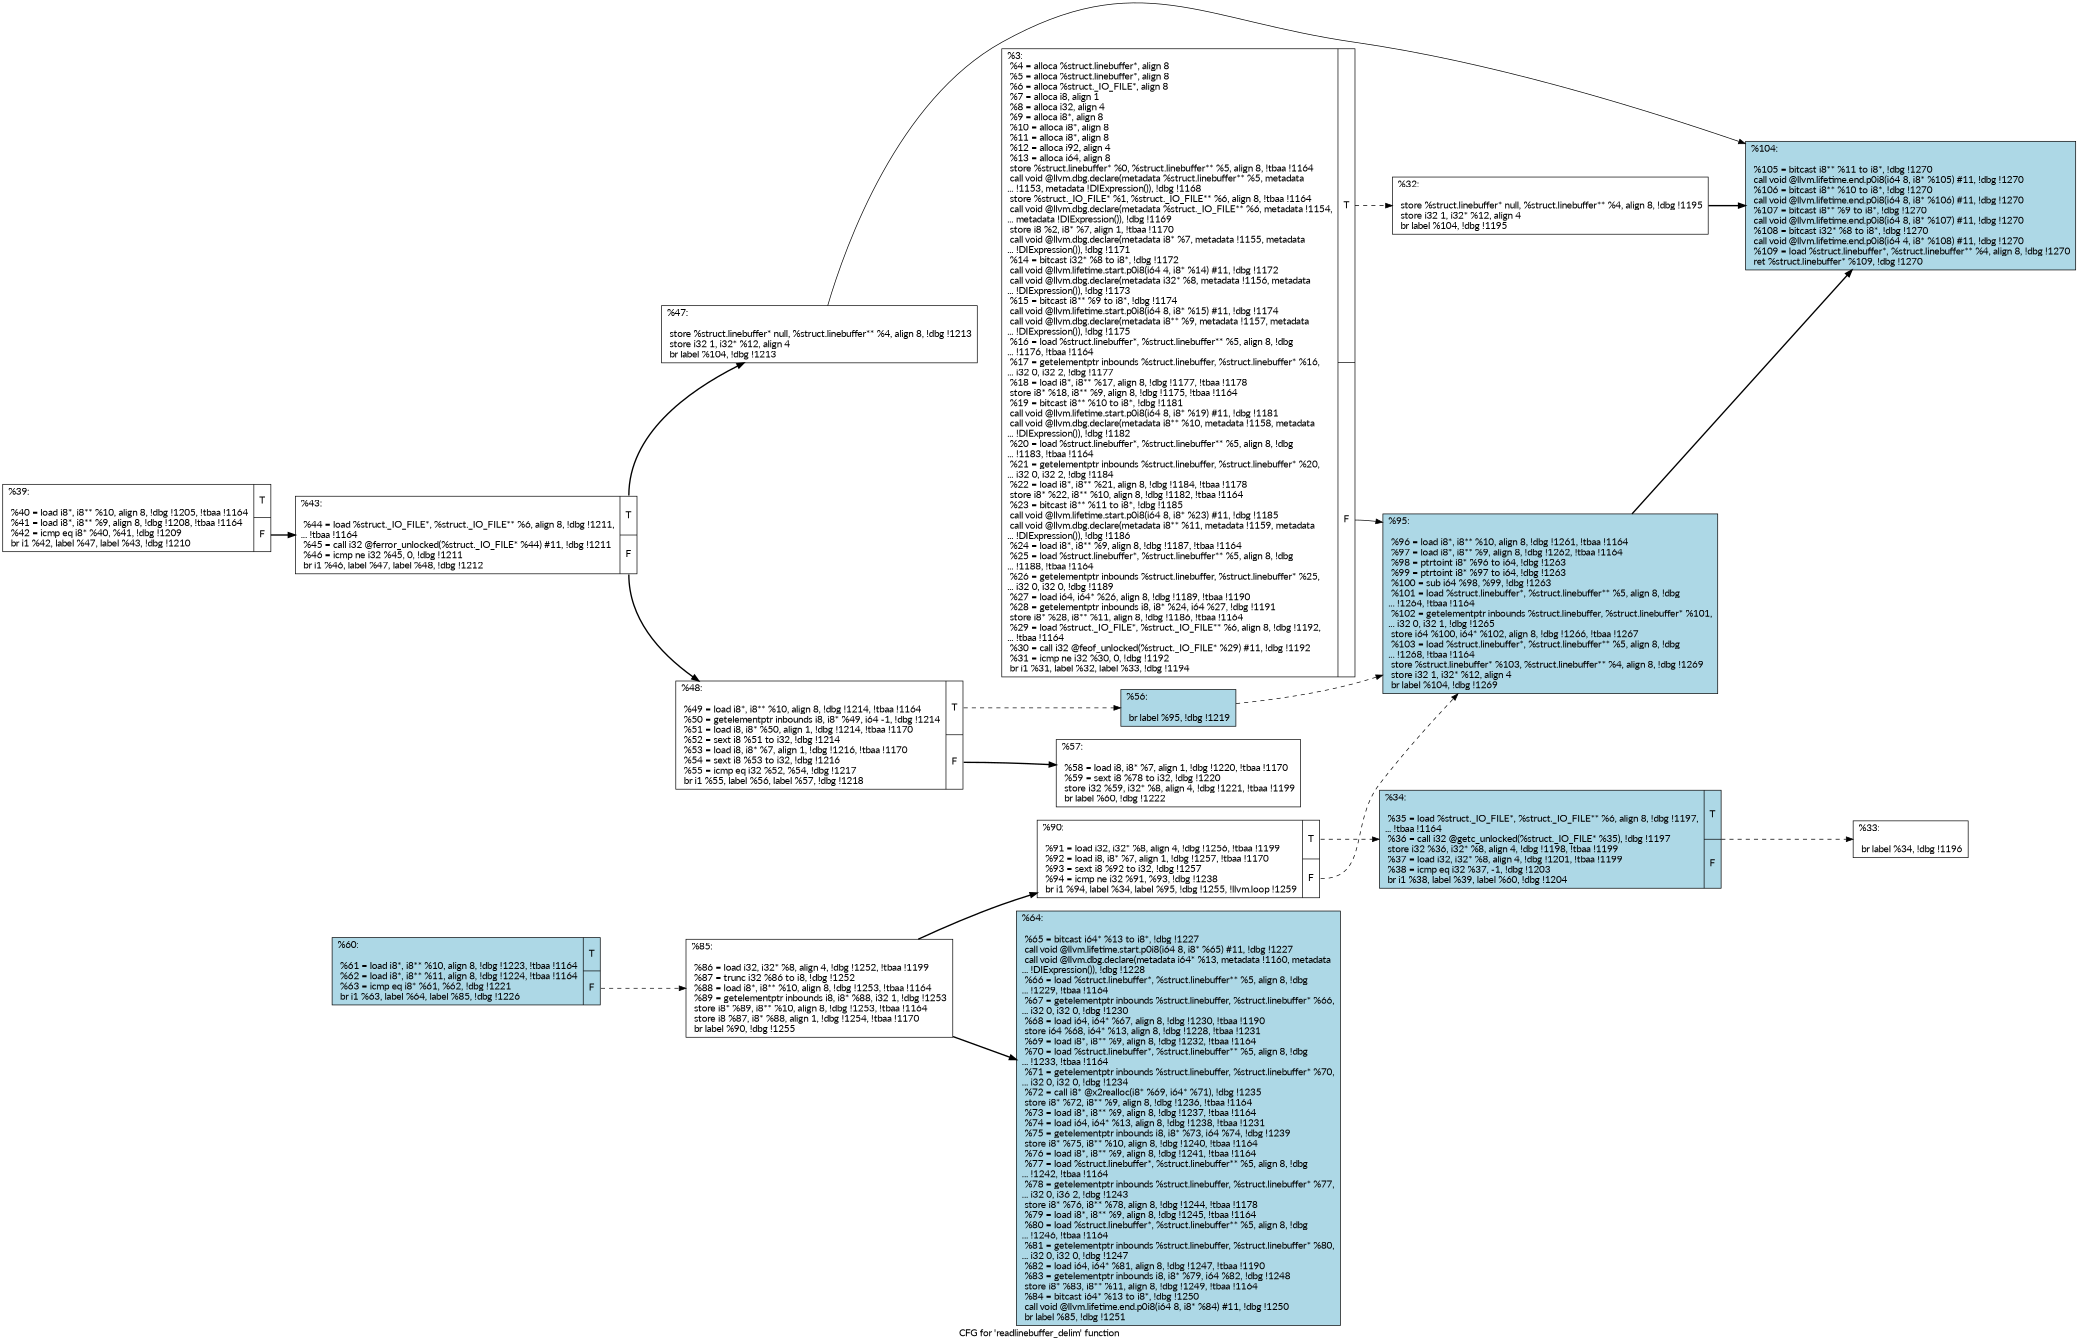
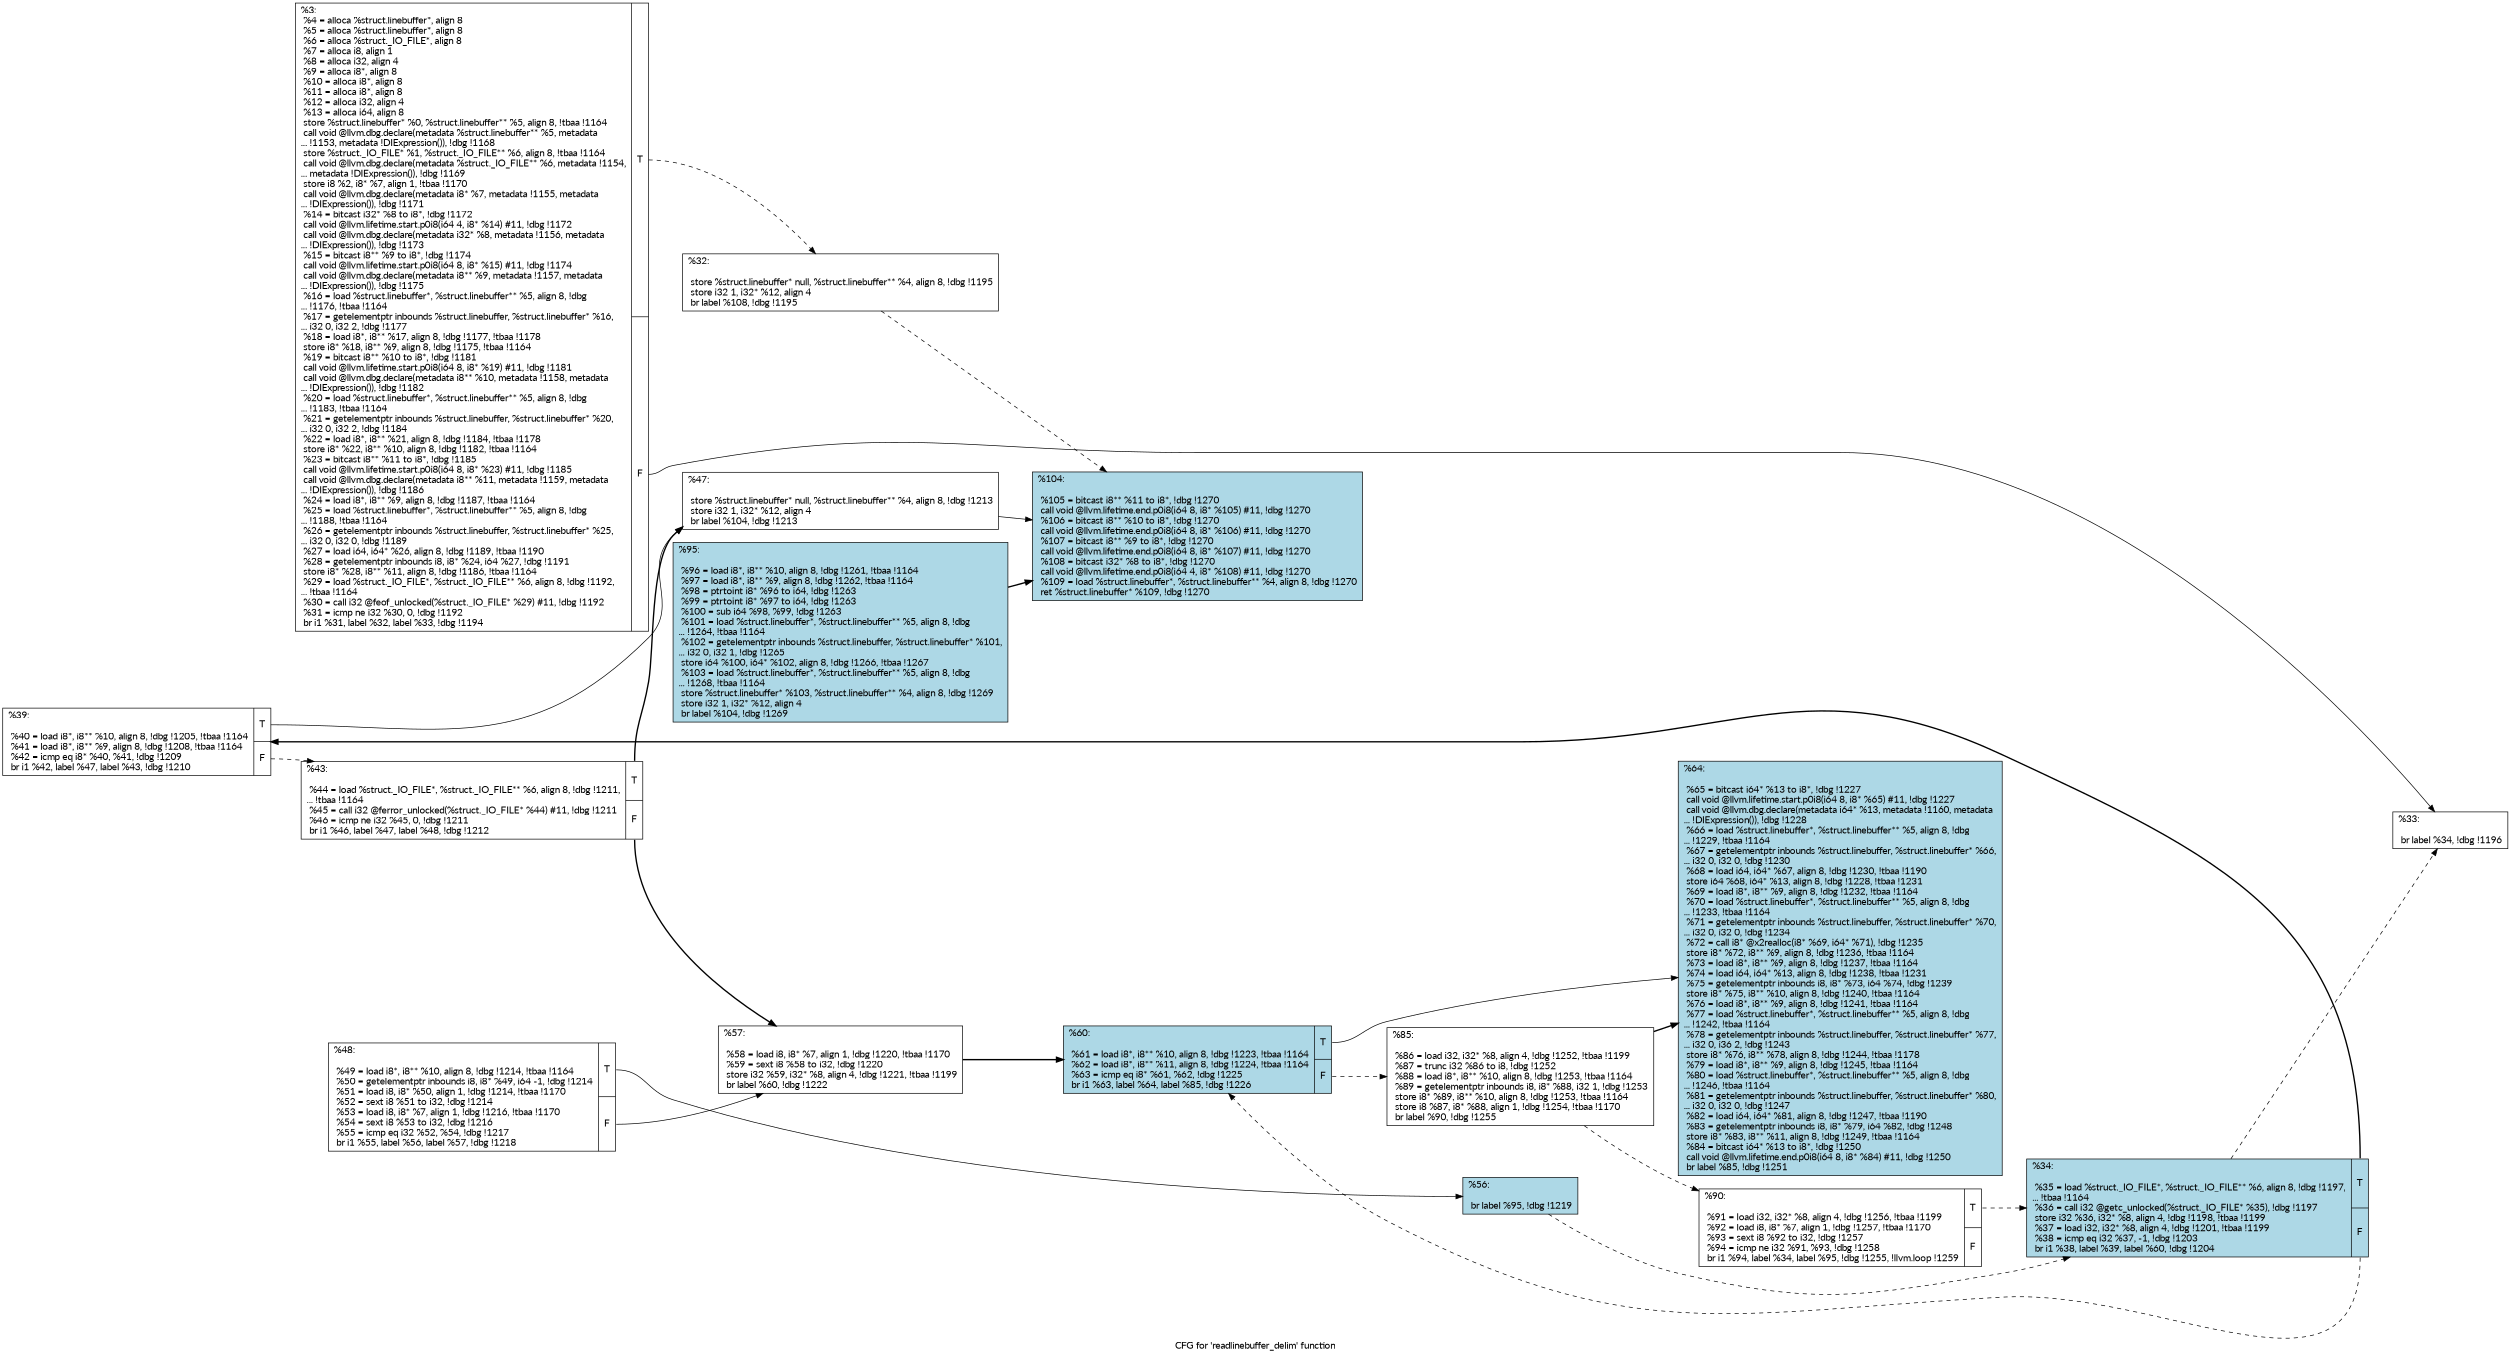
(1059, 148) -> (353, 102)
(1723, 206) -> (991, 390)
(1453, 226) -> (743, 303)
(1365, 520) -> (1596, 453)
(280, 535) -> (289, 759)
(648, 633) -> (679, 947)
(1307, 694) -> (1800, 1293)
(1039, 708) -> (1028, 1171)
none -> (529, 715)
none -> (1435, 742)
(1006, 763) -> (687, 1116)
(1141, 778) -> (803, 1065)
(1378, 787) -> none
(1130, 879) -> (1792, 1248)
(974, 915) -> (1637, 1160)
(425, 987) -> (1156, 1075)
none -> (1499, 999)
none -> (1010, 1060)
none -> (1794, 1311)
